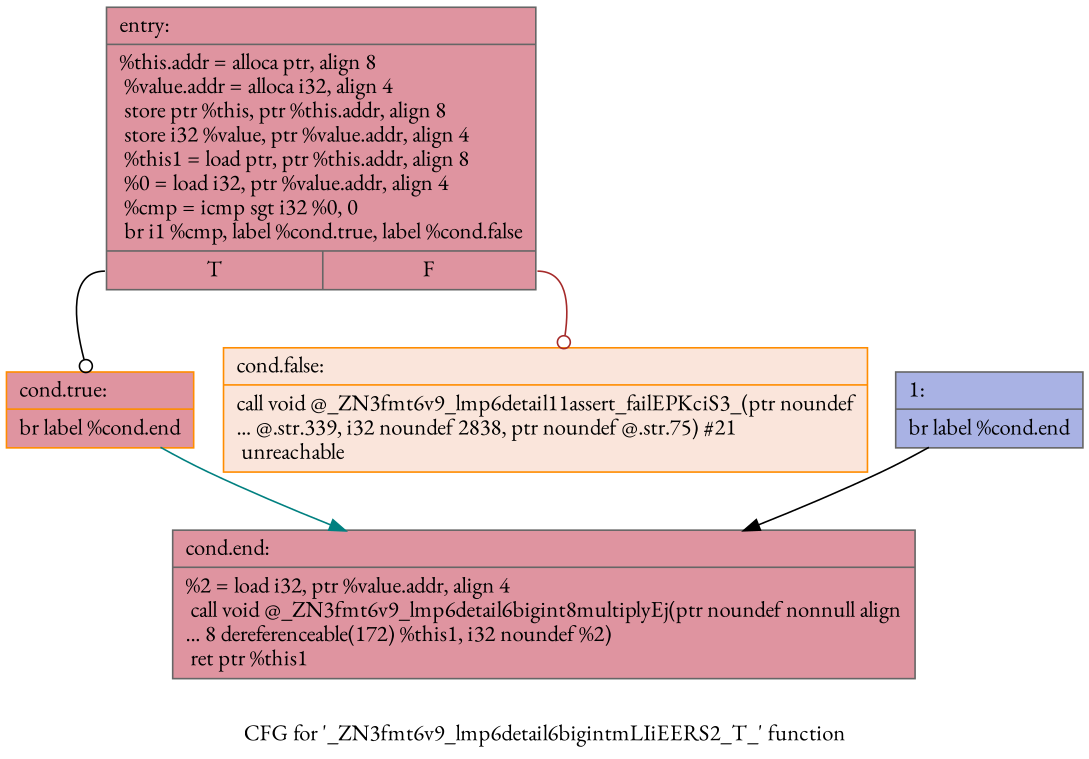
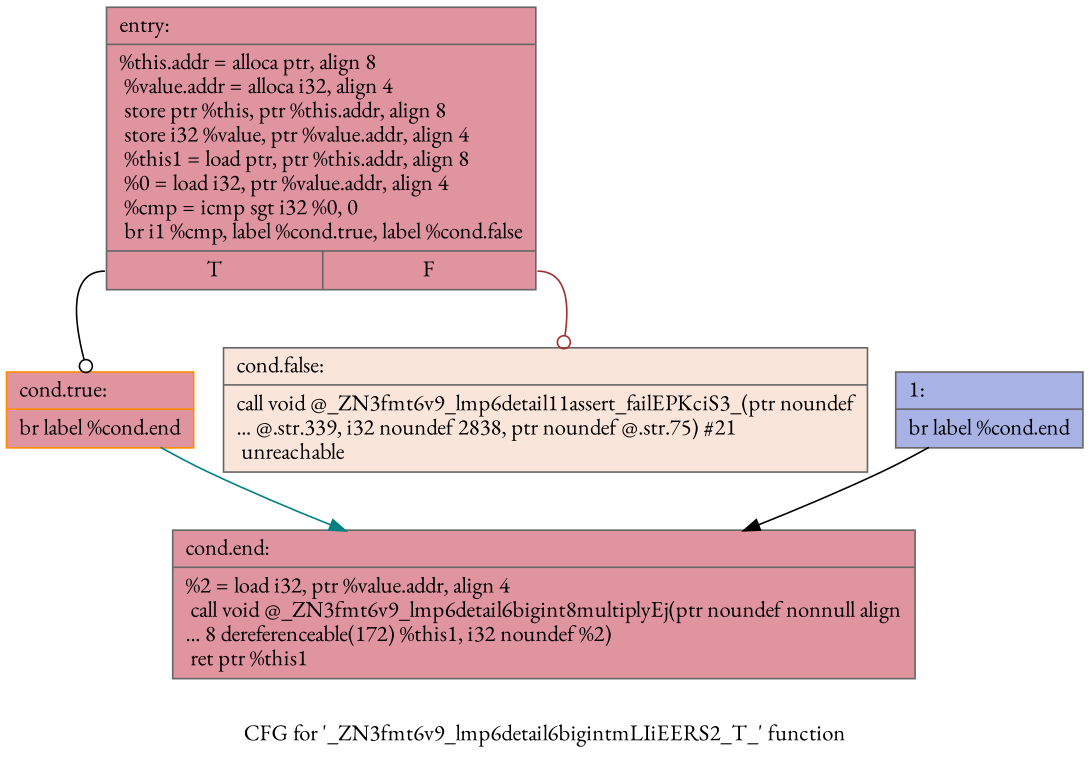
(545, 410) -> (545, 410)
